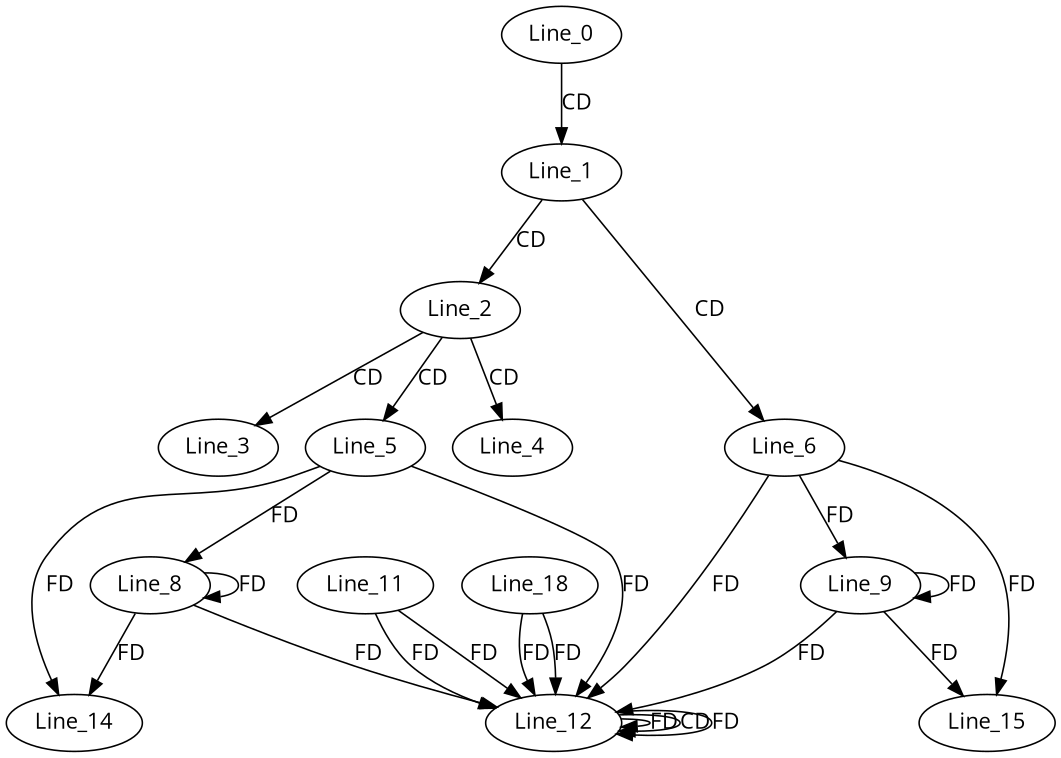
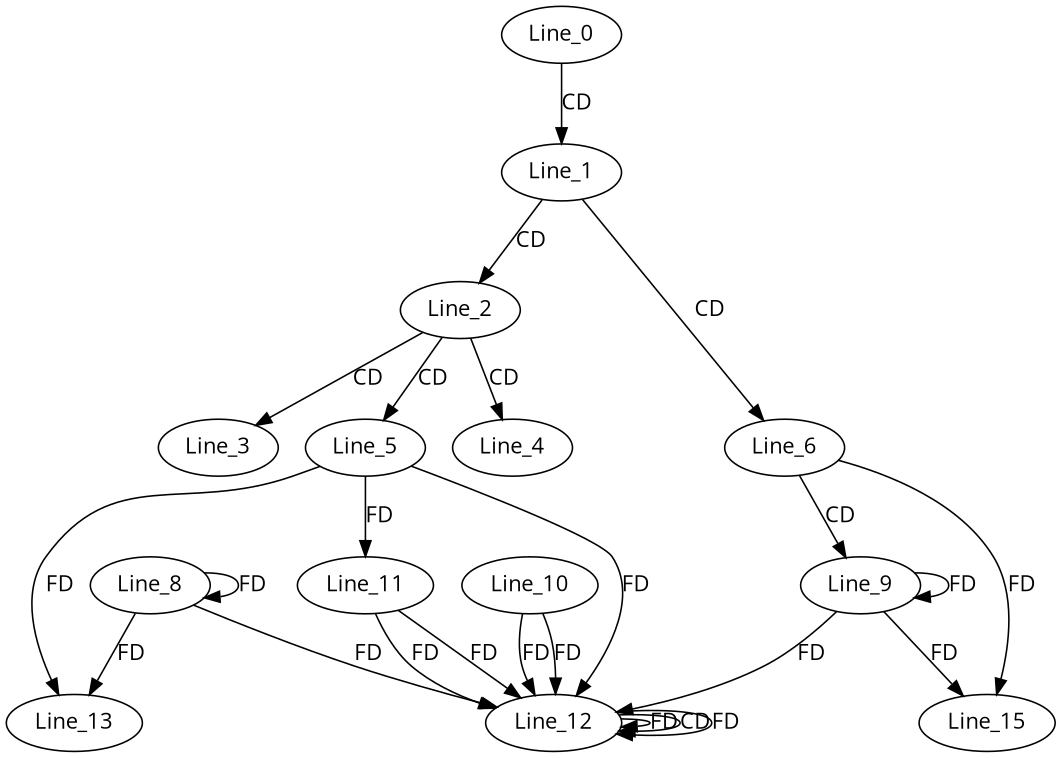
(265, 512) -> (365, 509)
(841, 517) -> (841, 517)
(530, 585) -> (530, 585)
(692, 587) -> none
(74, 723) -> (74, 723)
